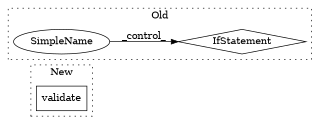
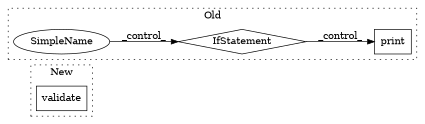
none -> (393, 42)
